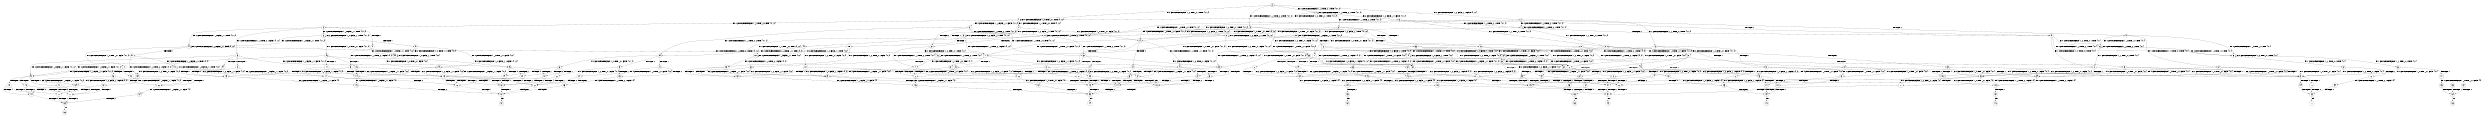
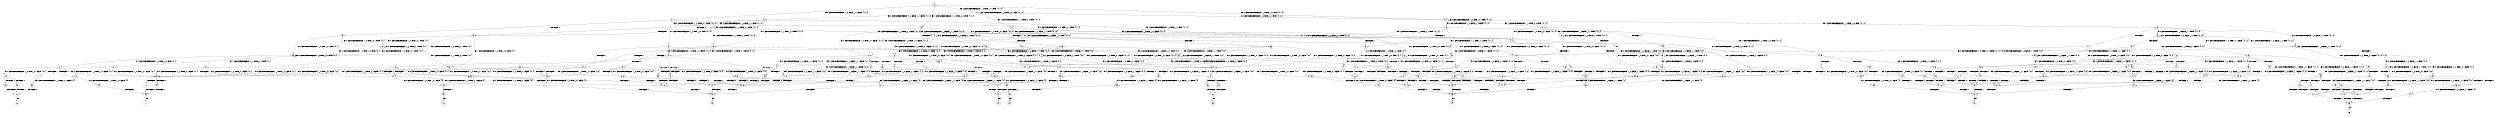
none -> (6, 76)
(1157, 81) -> (1447, 81)
